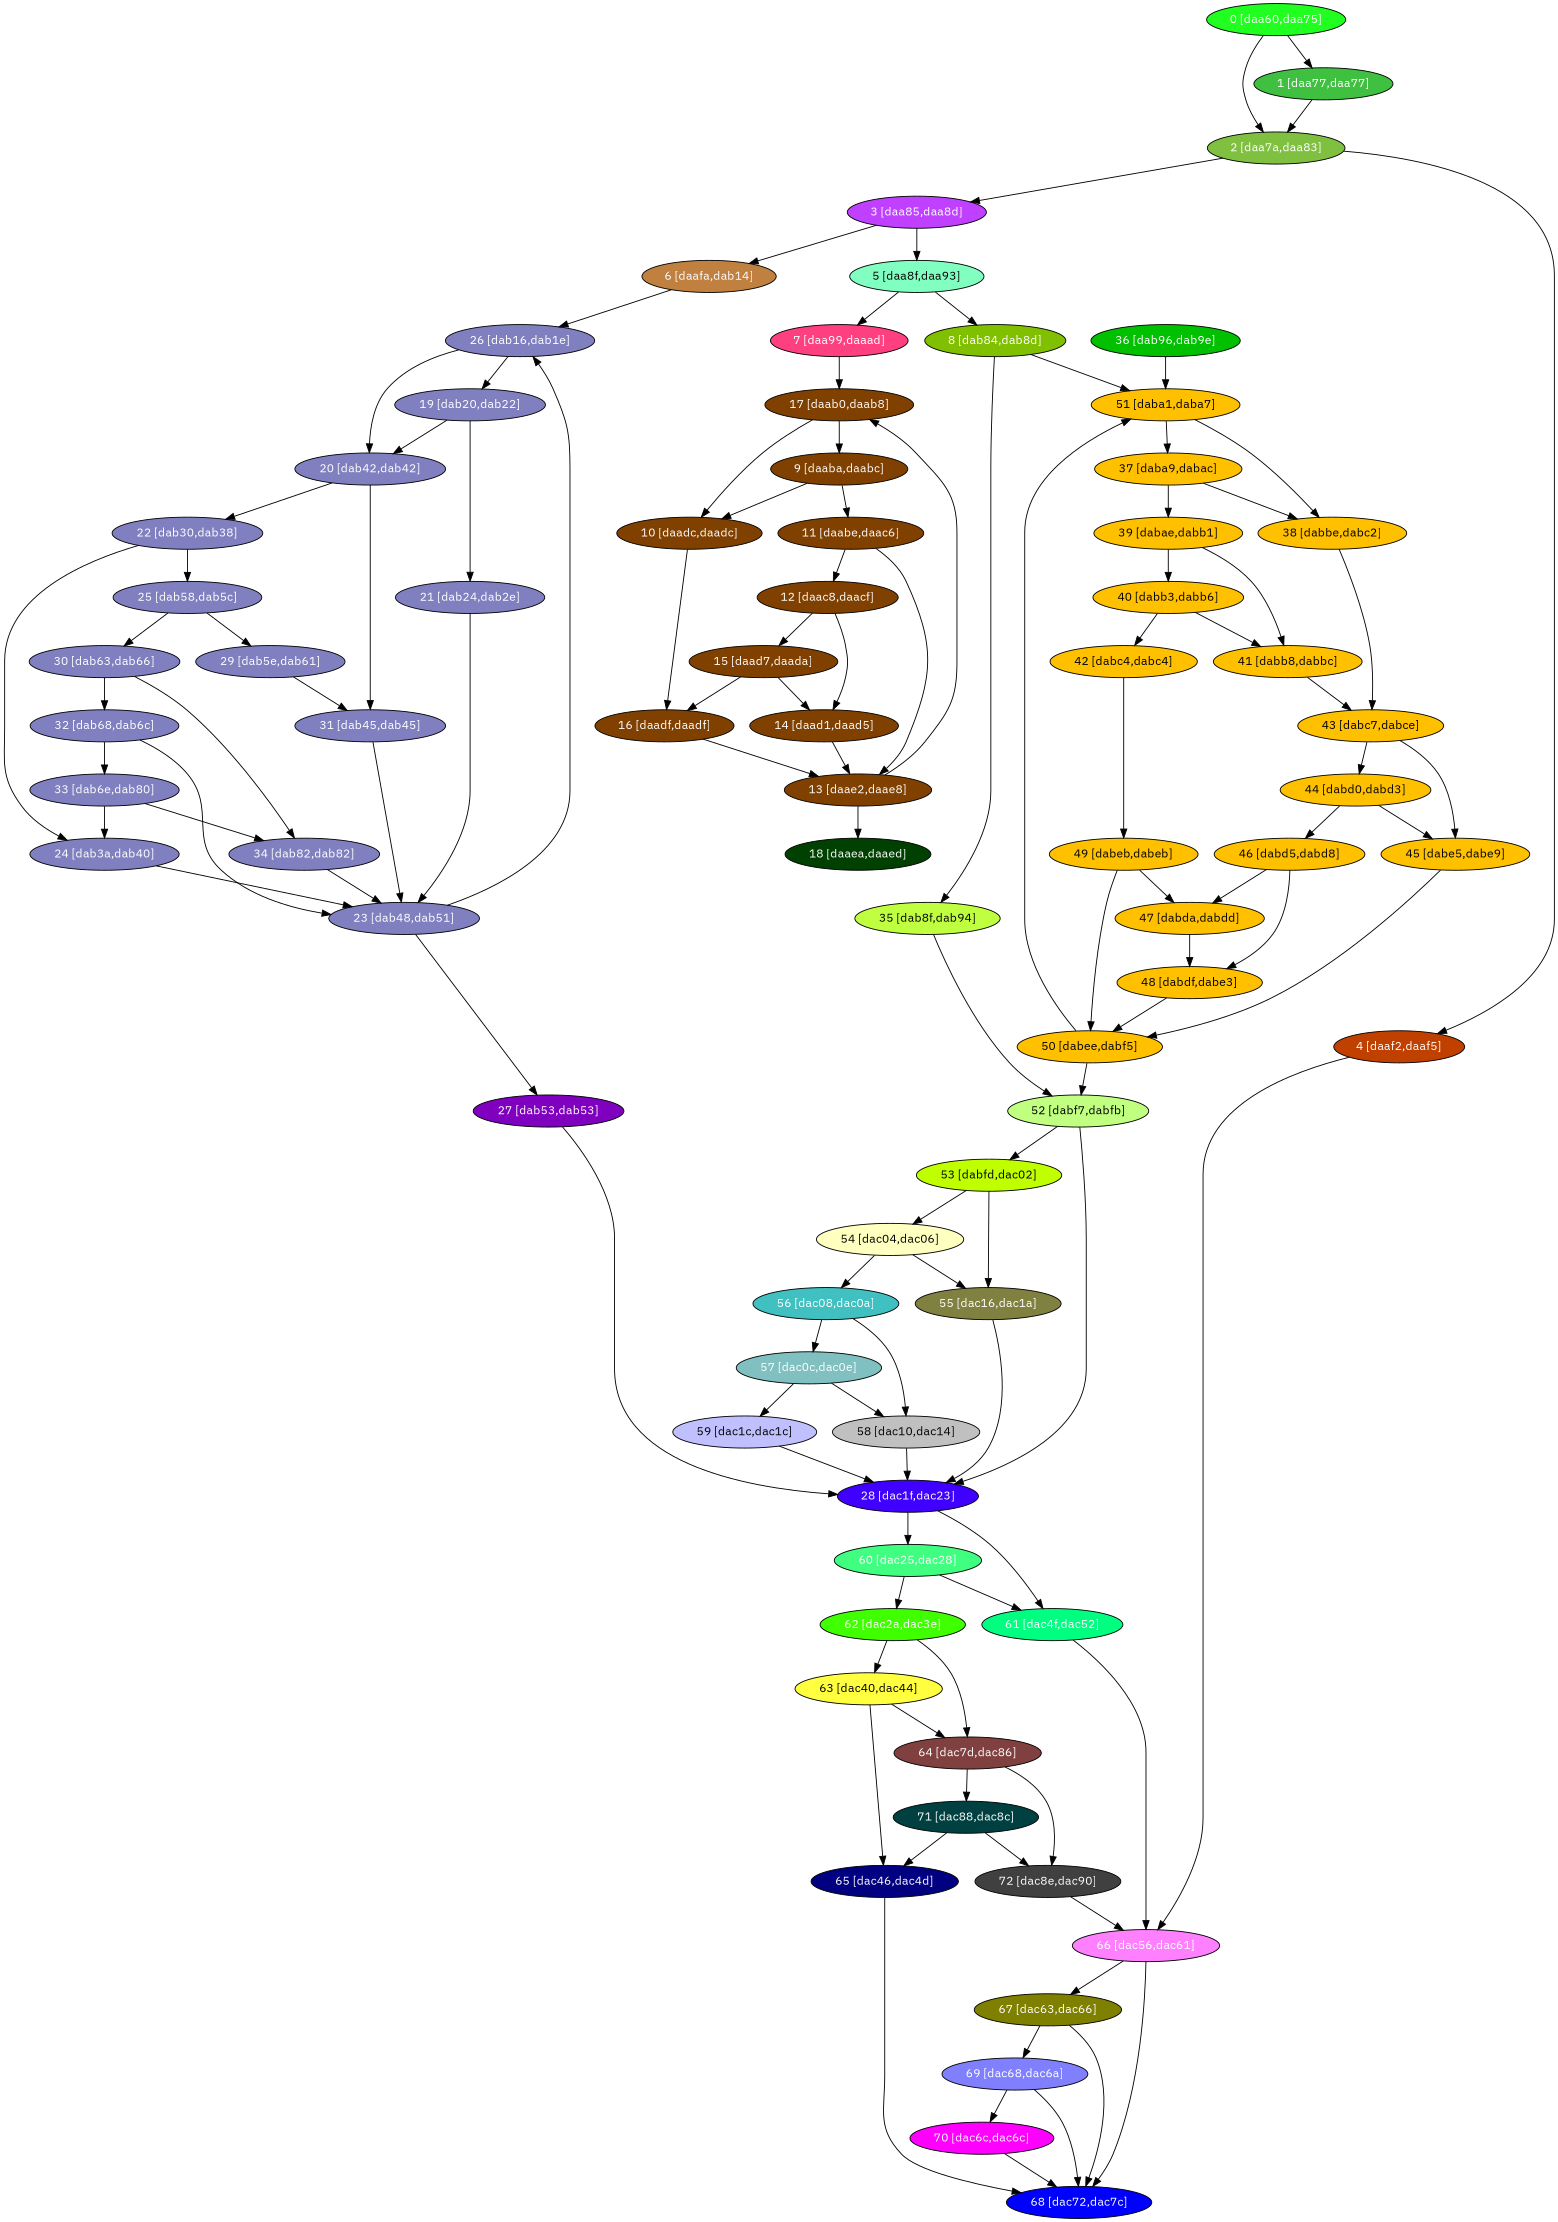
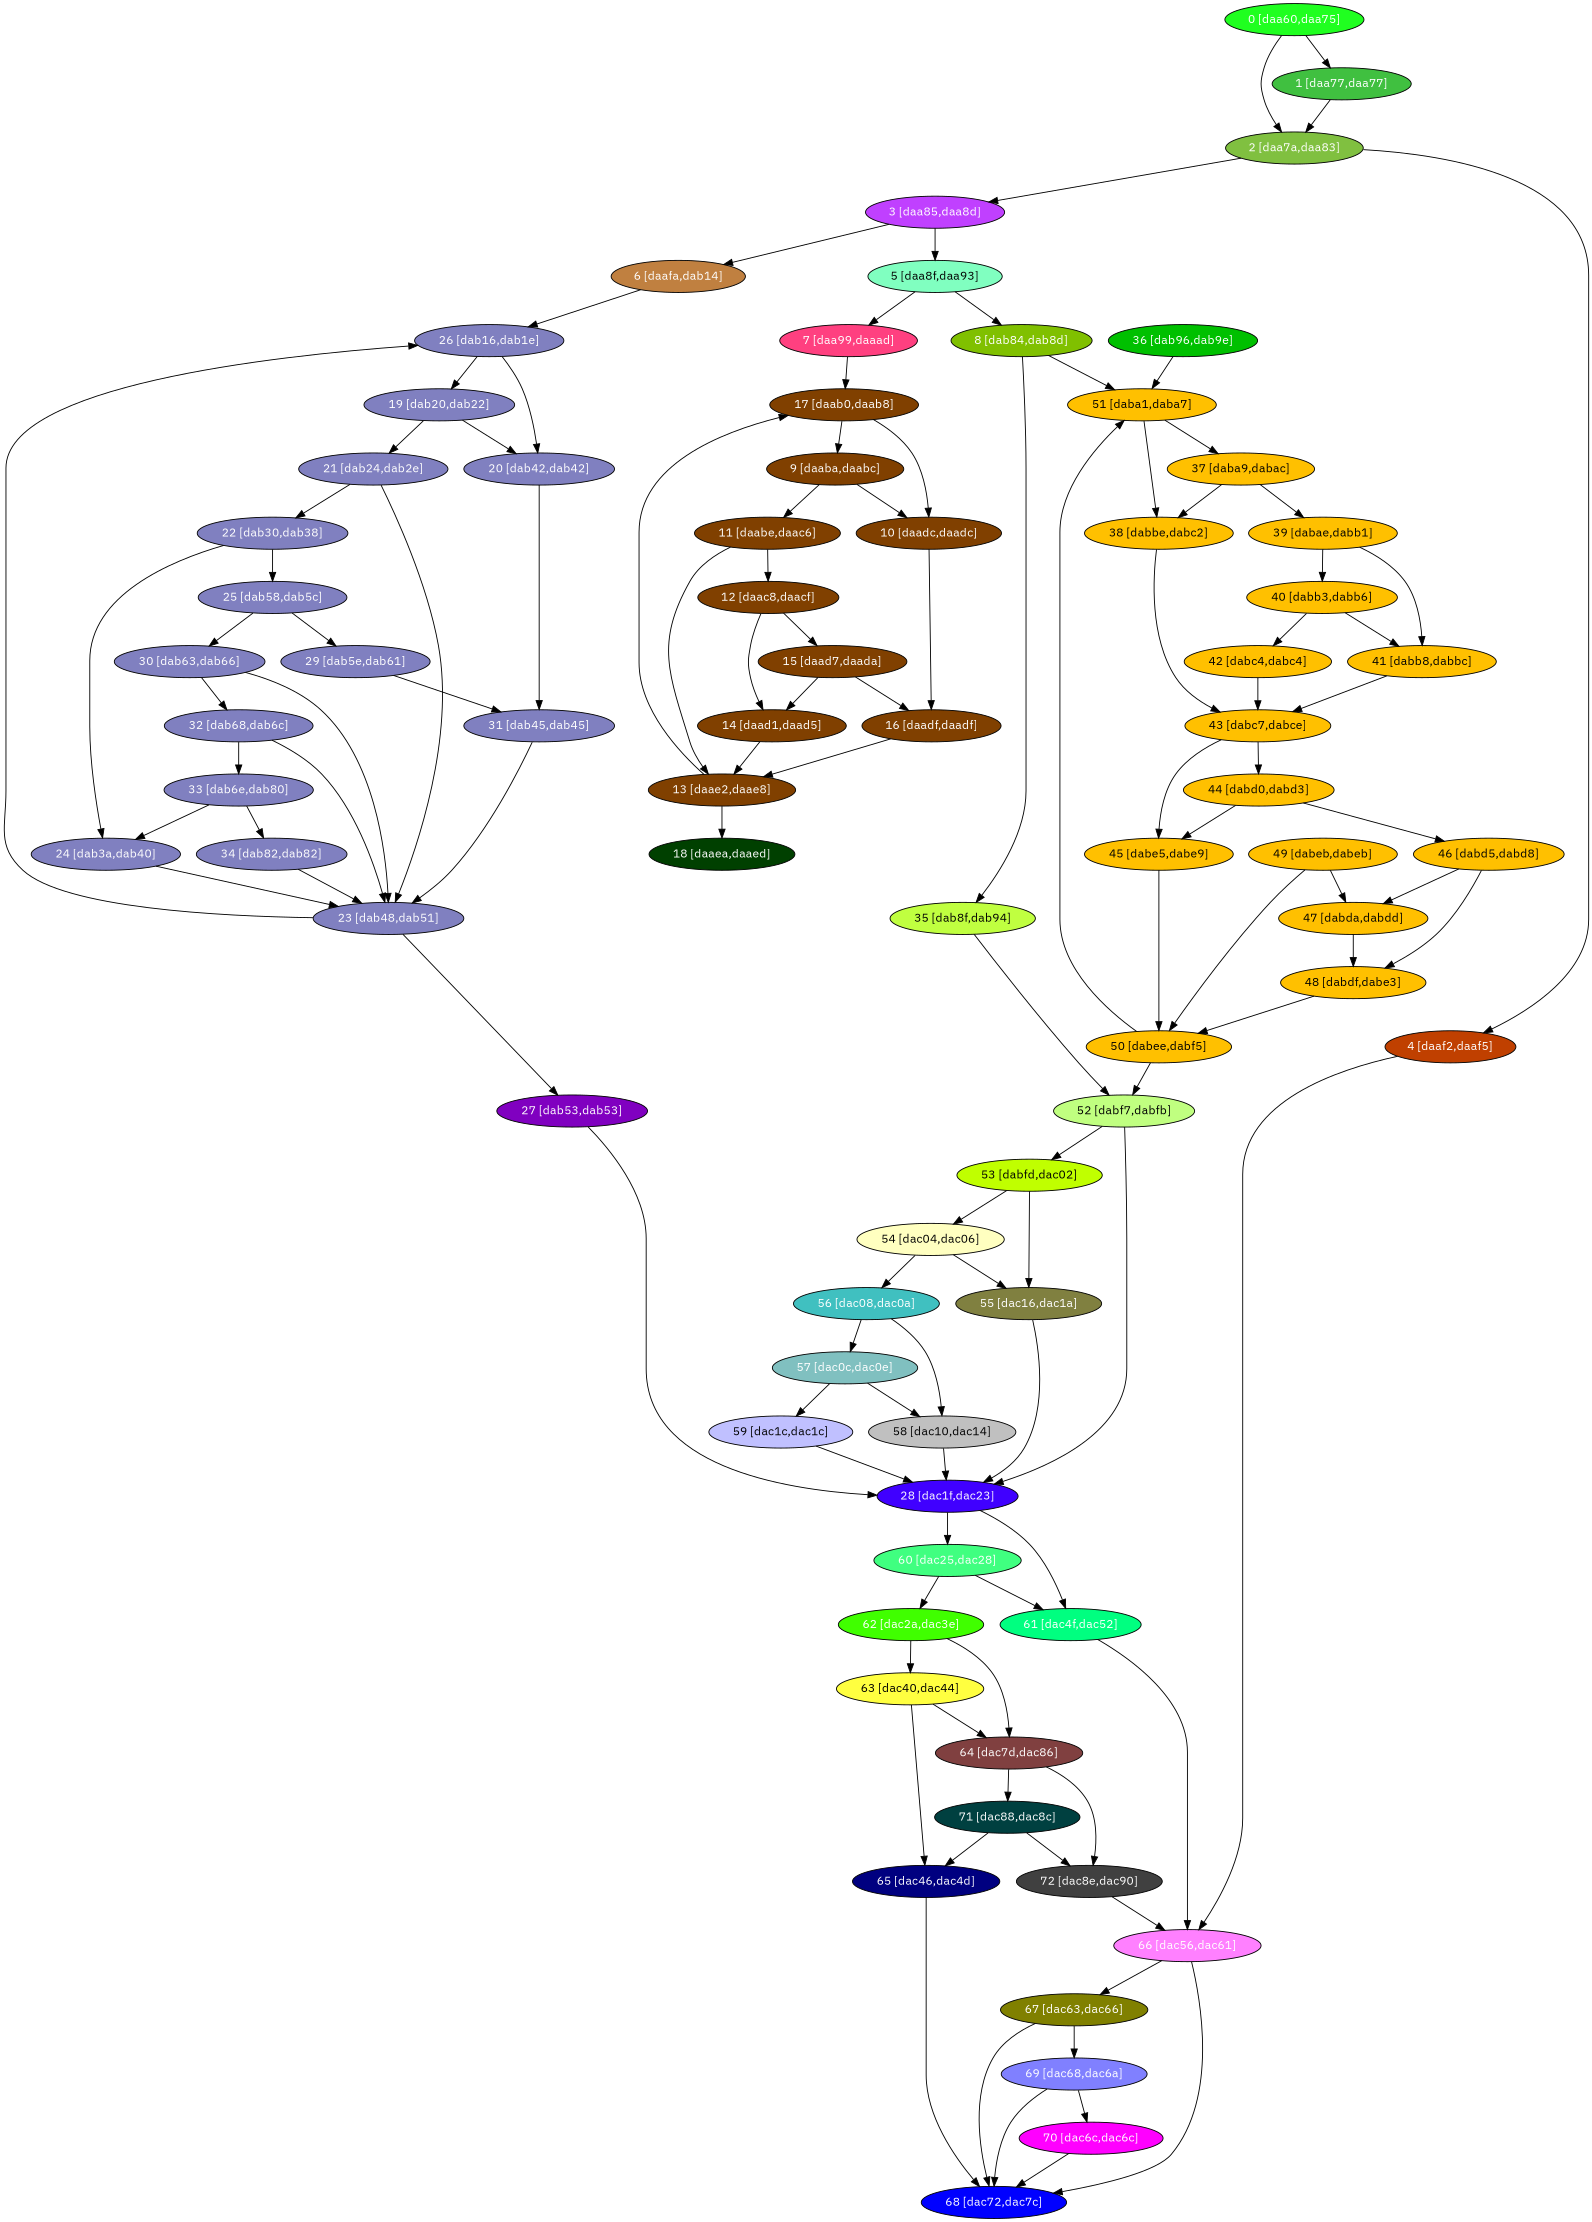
(283, 500) -> (327, 499)
(221, 744) -> (355, 756)
(1124, 753) -> (1258, 689)
